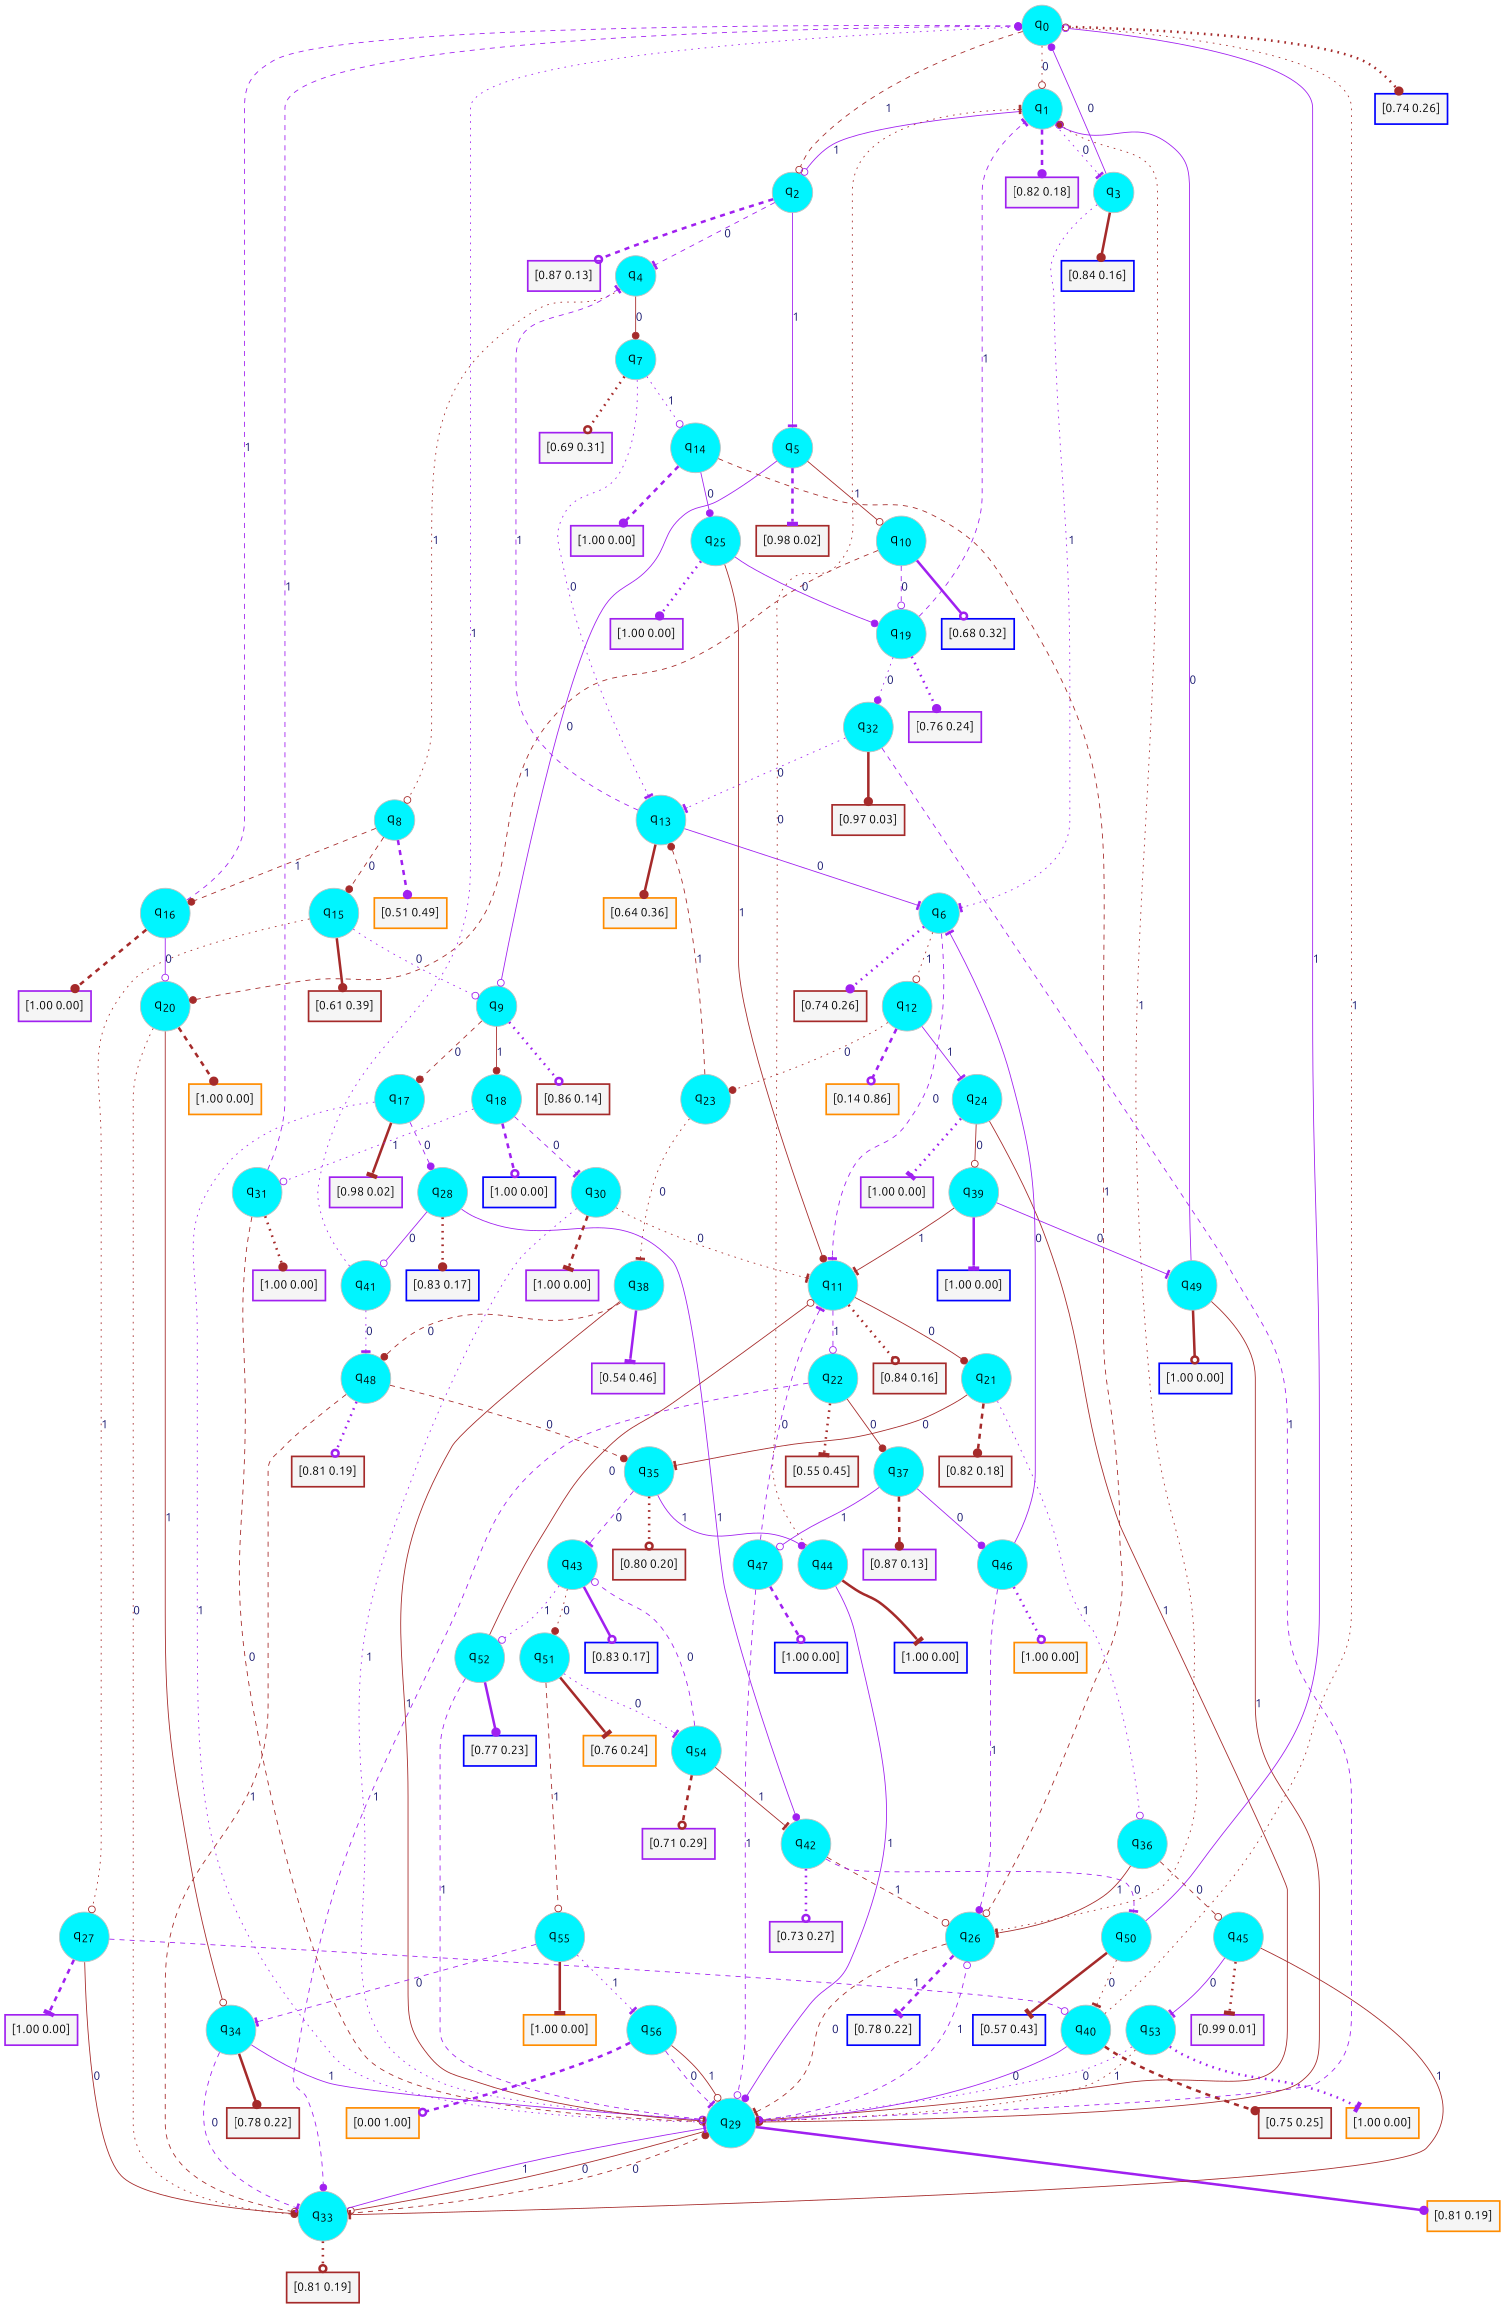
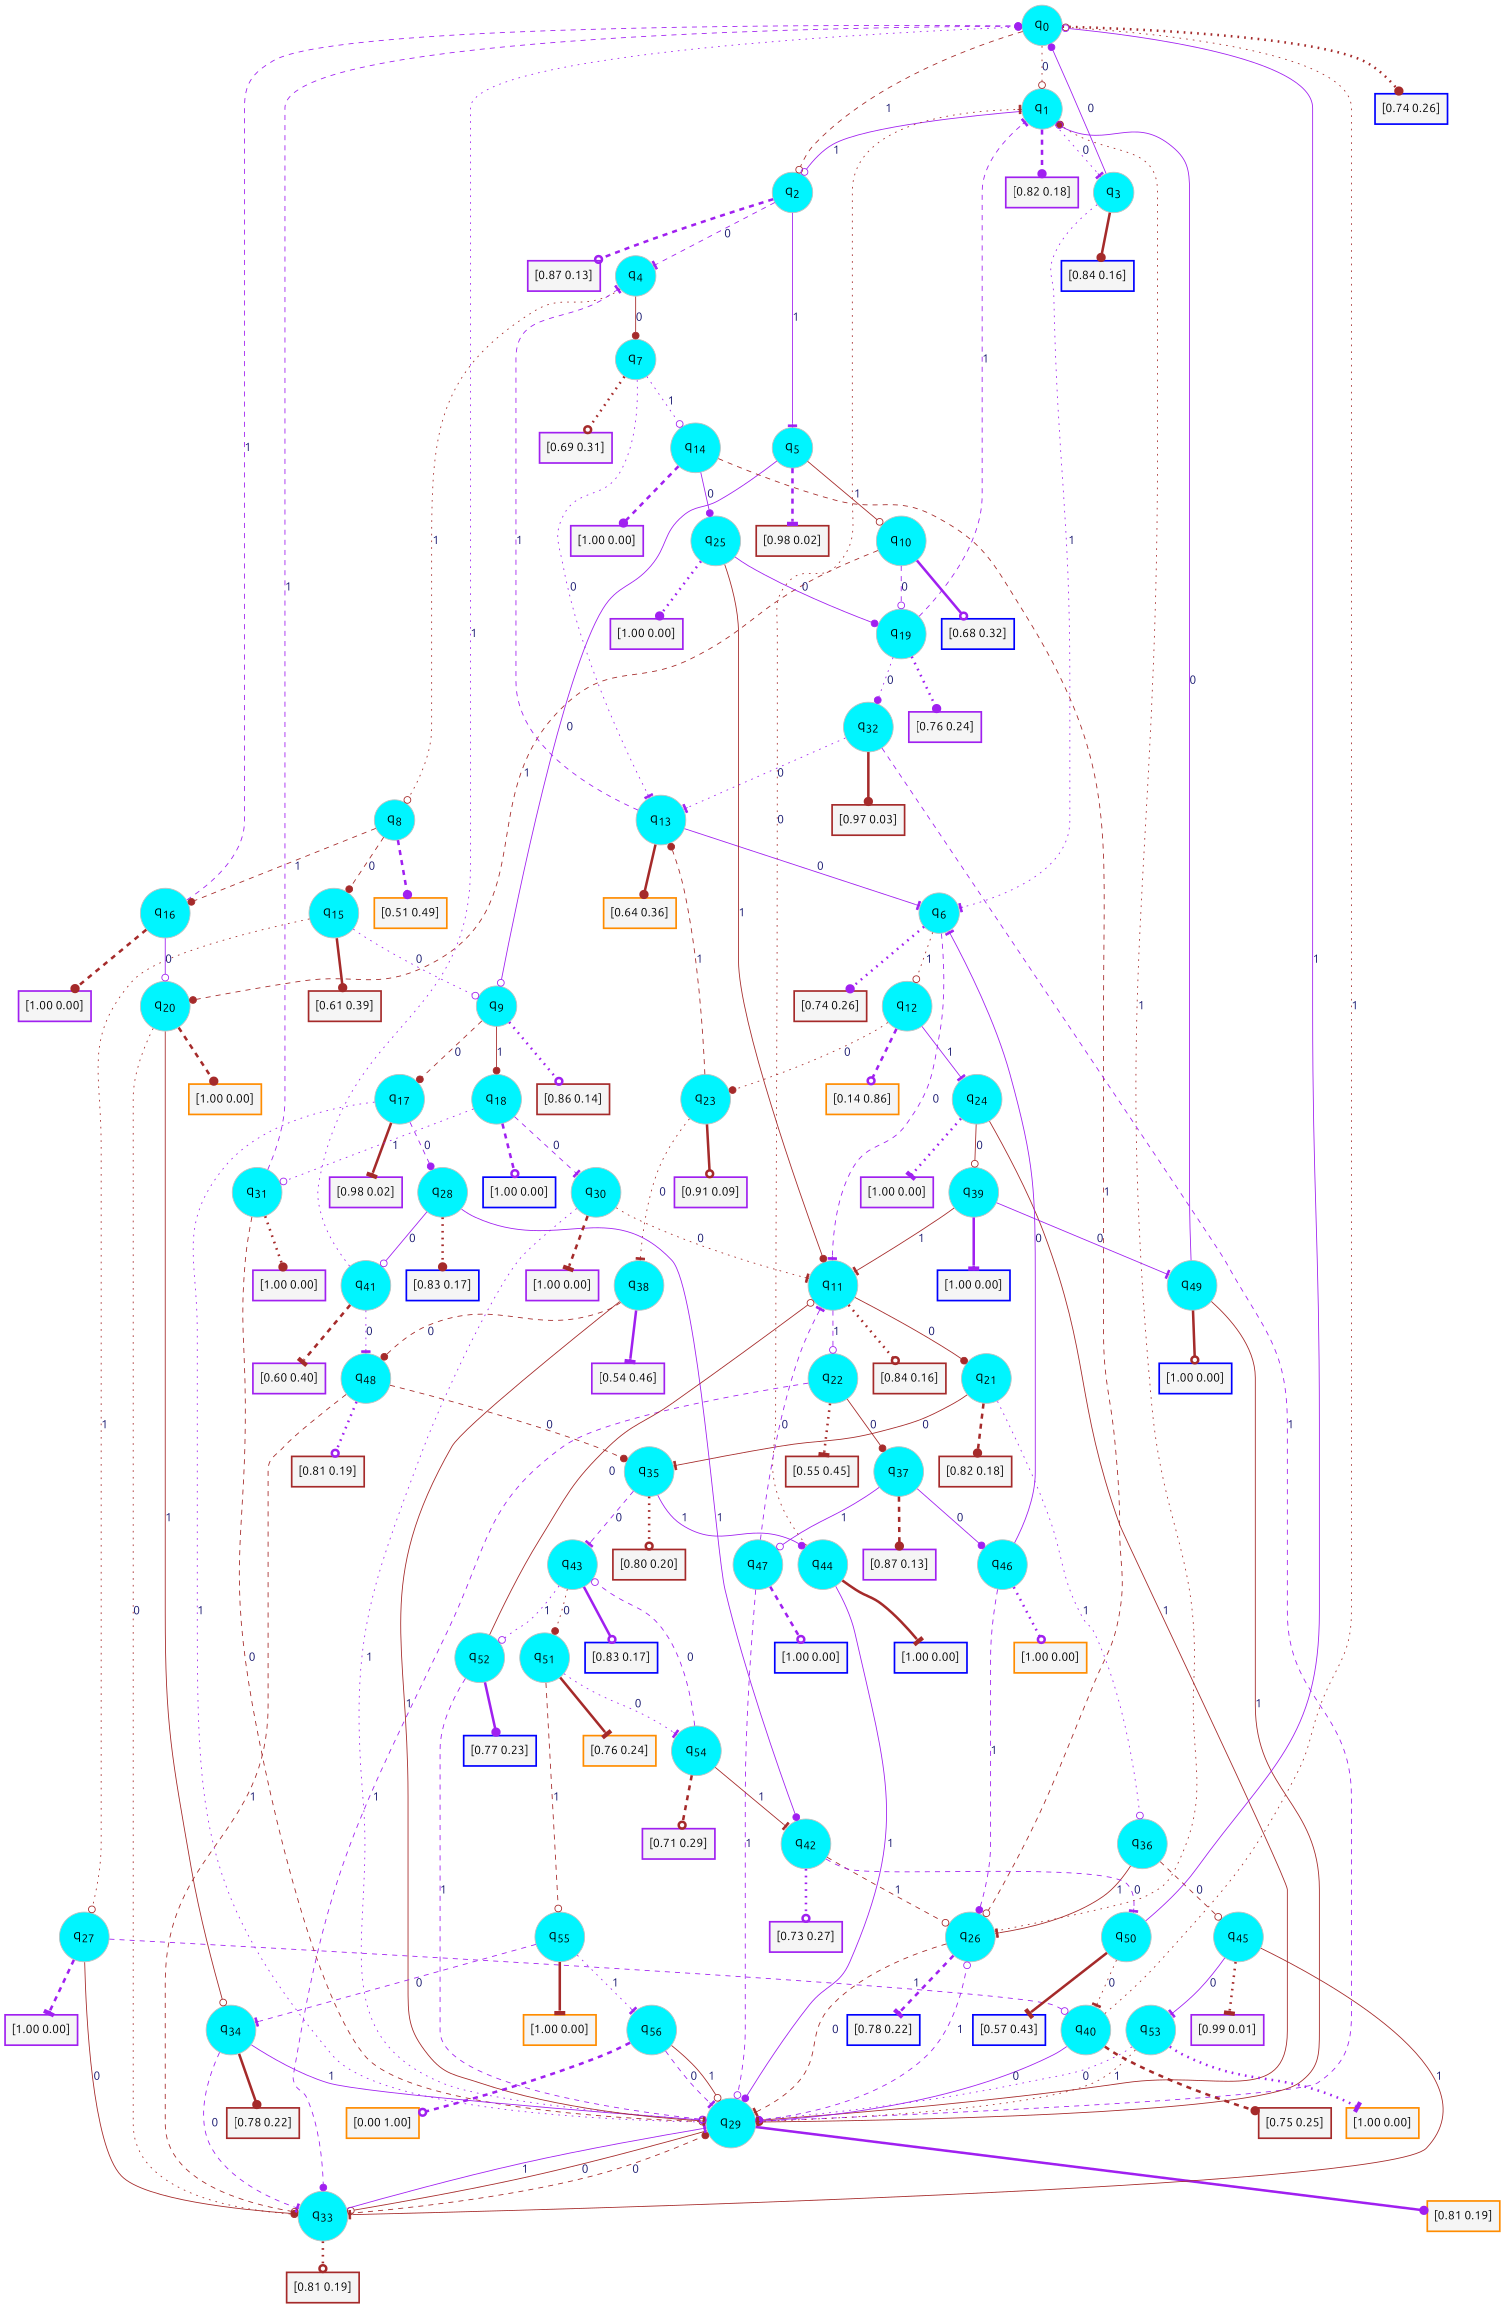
none -> (711, 1192)
none -> (289, 1378)
